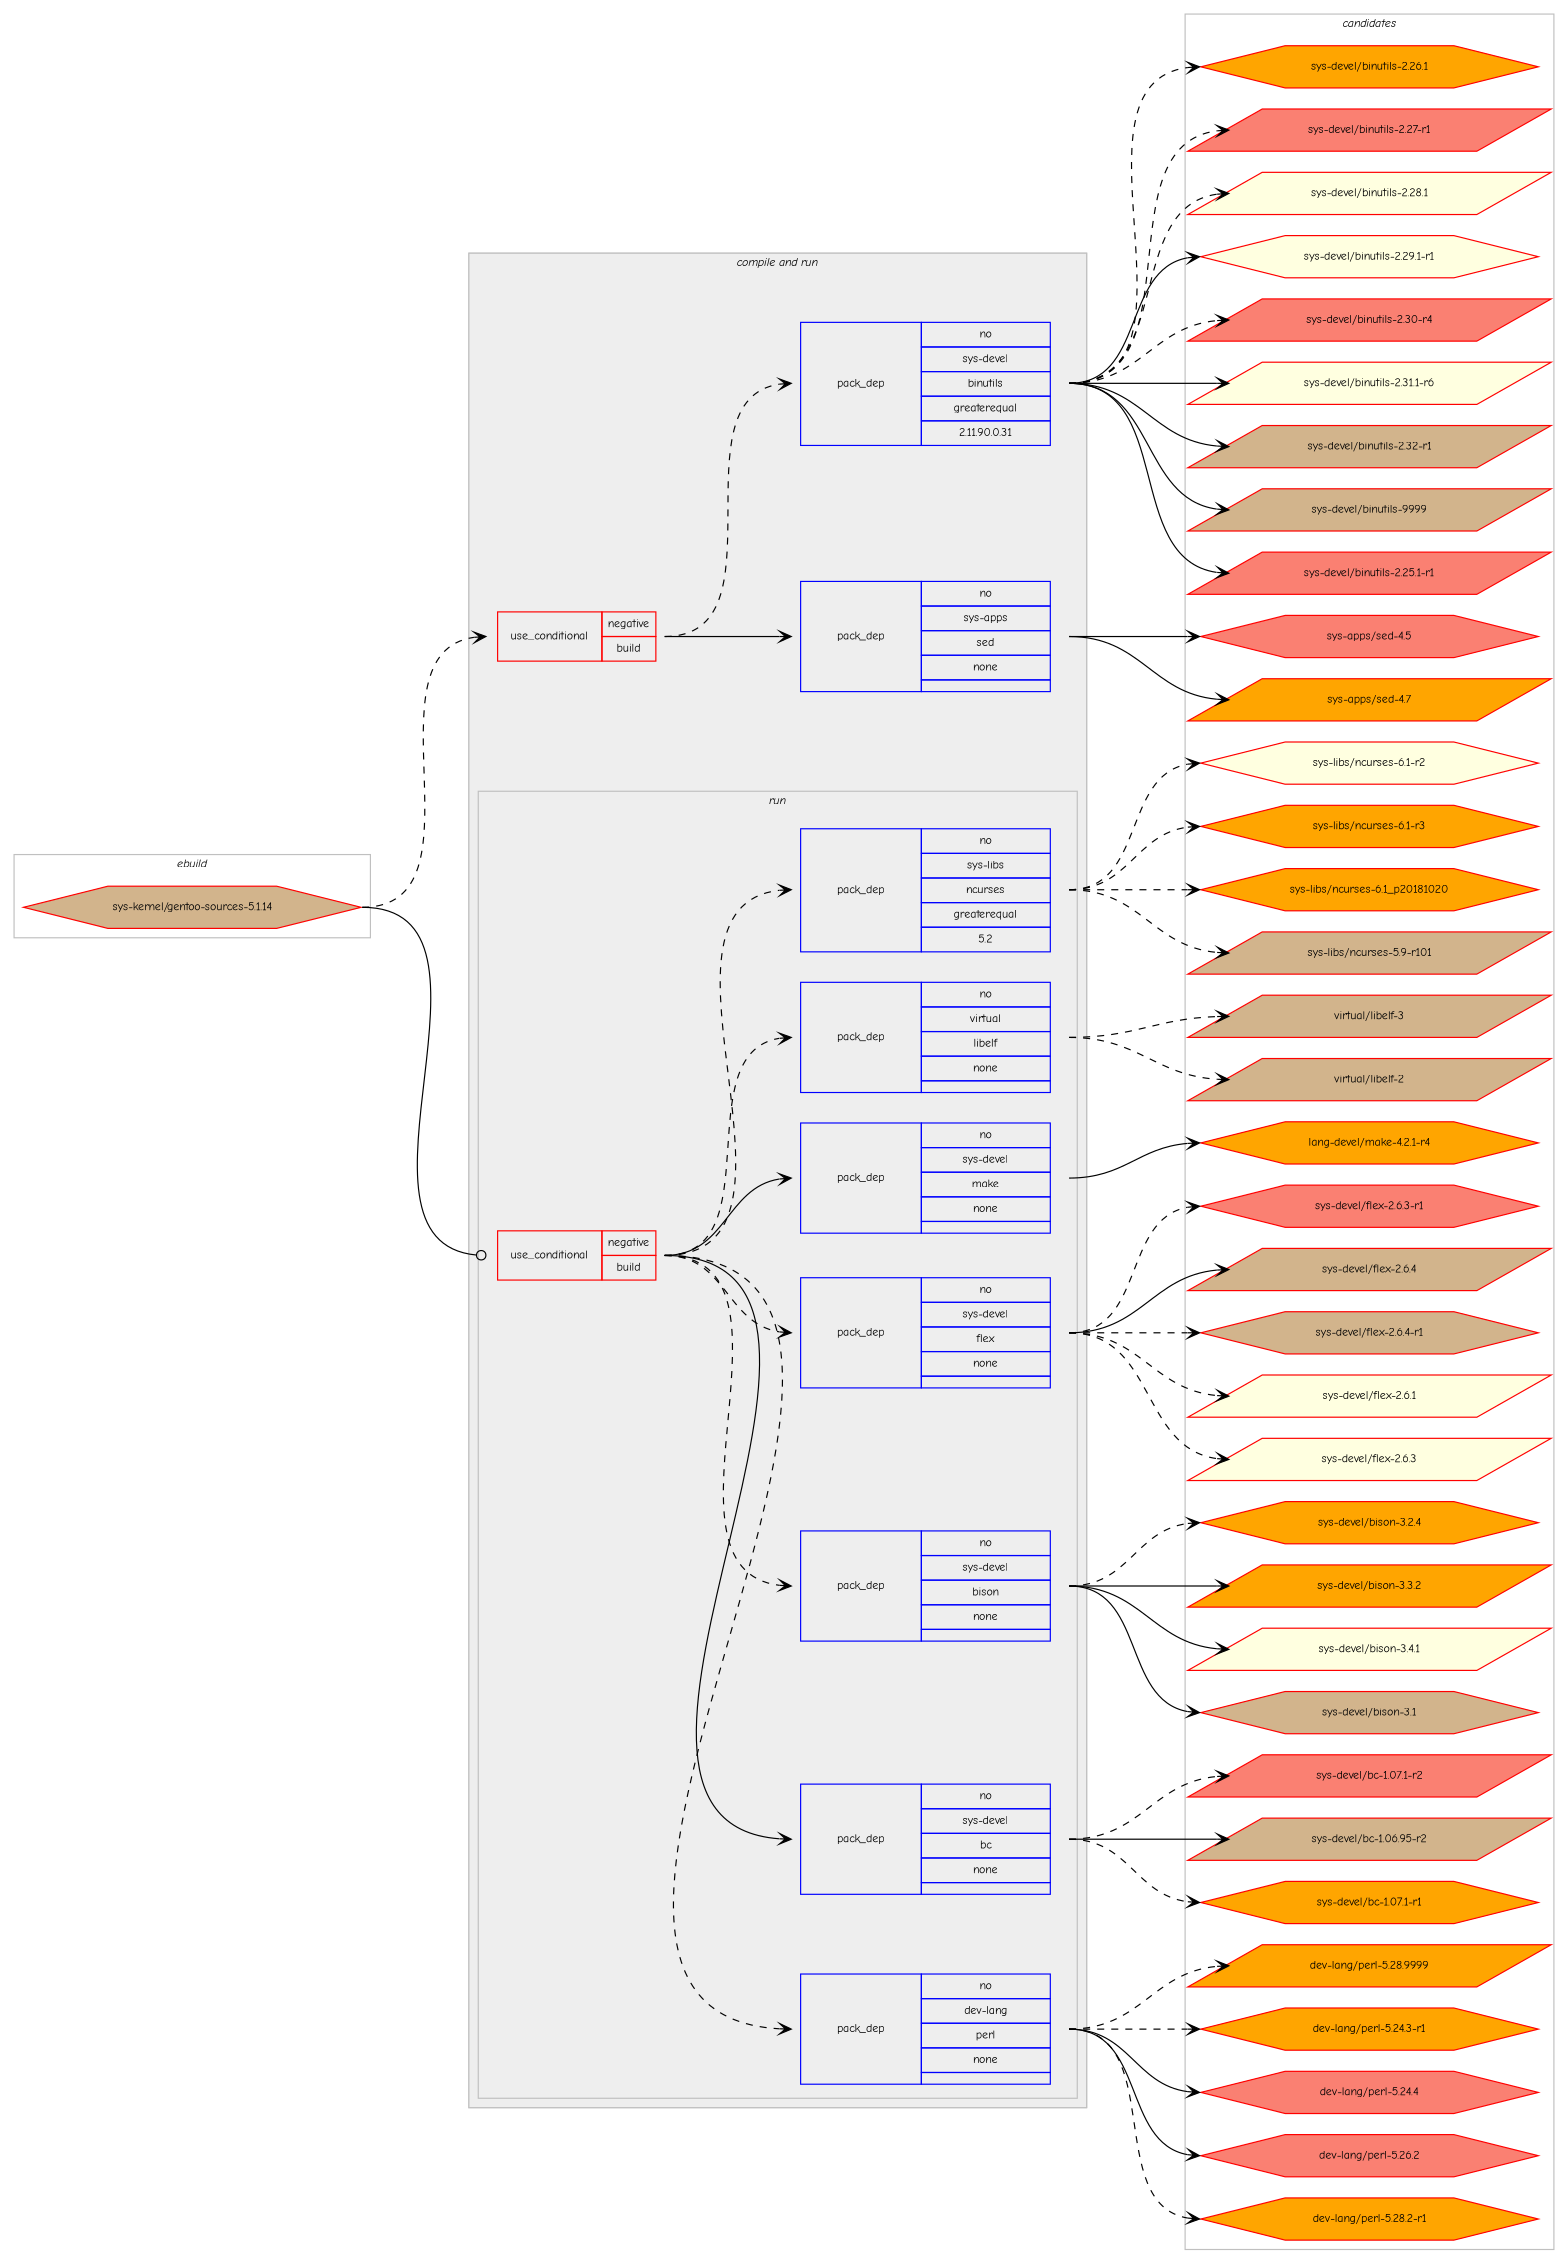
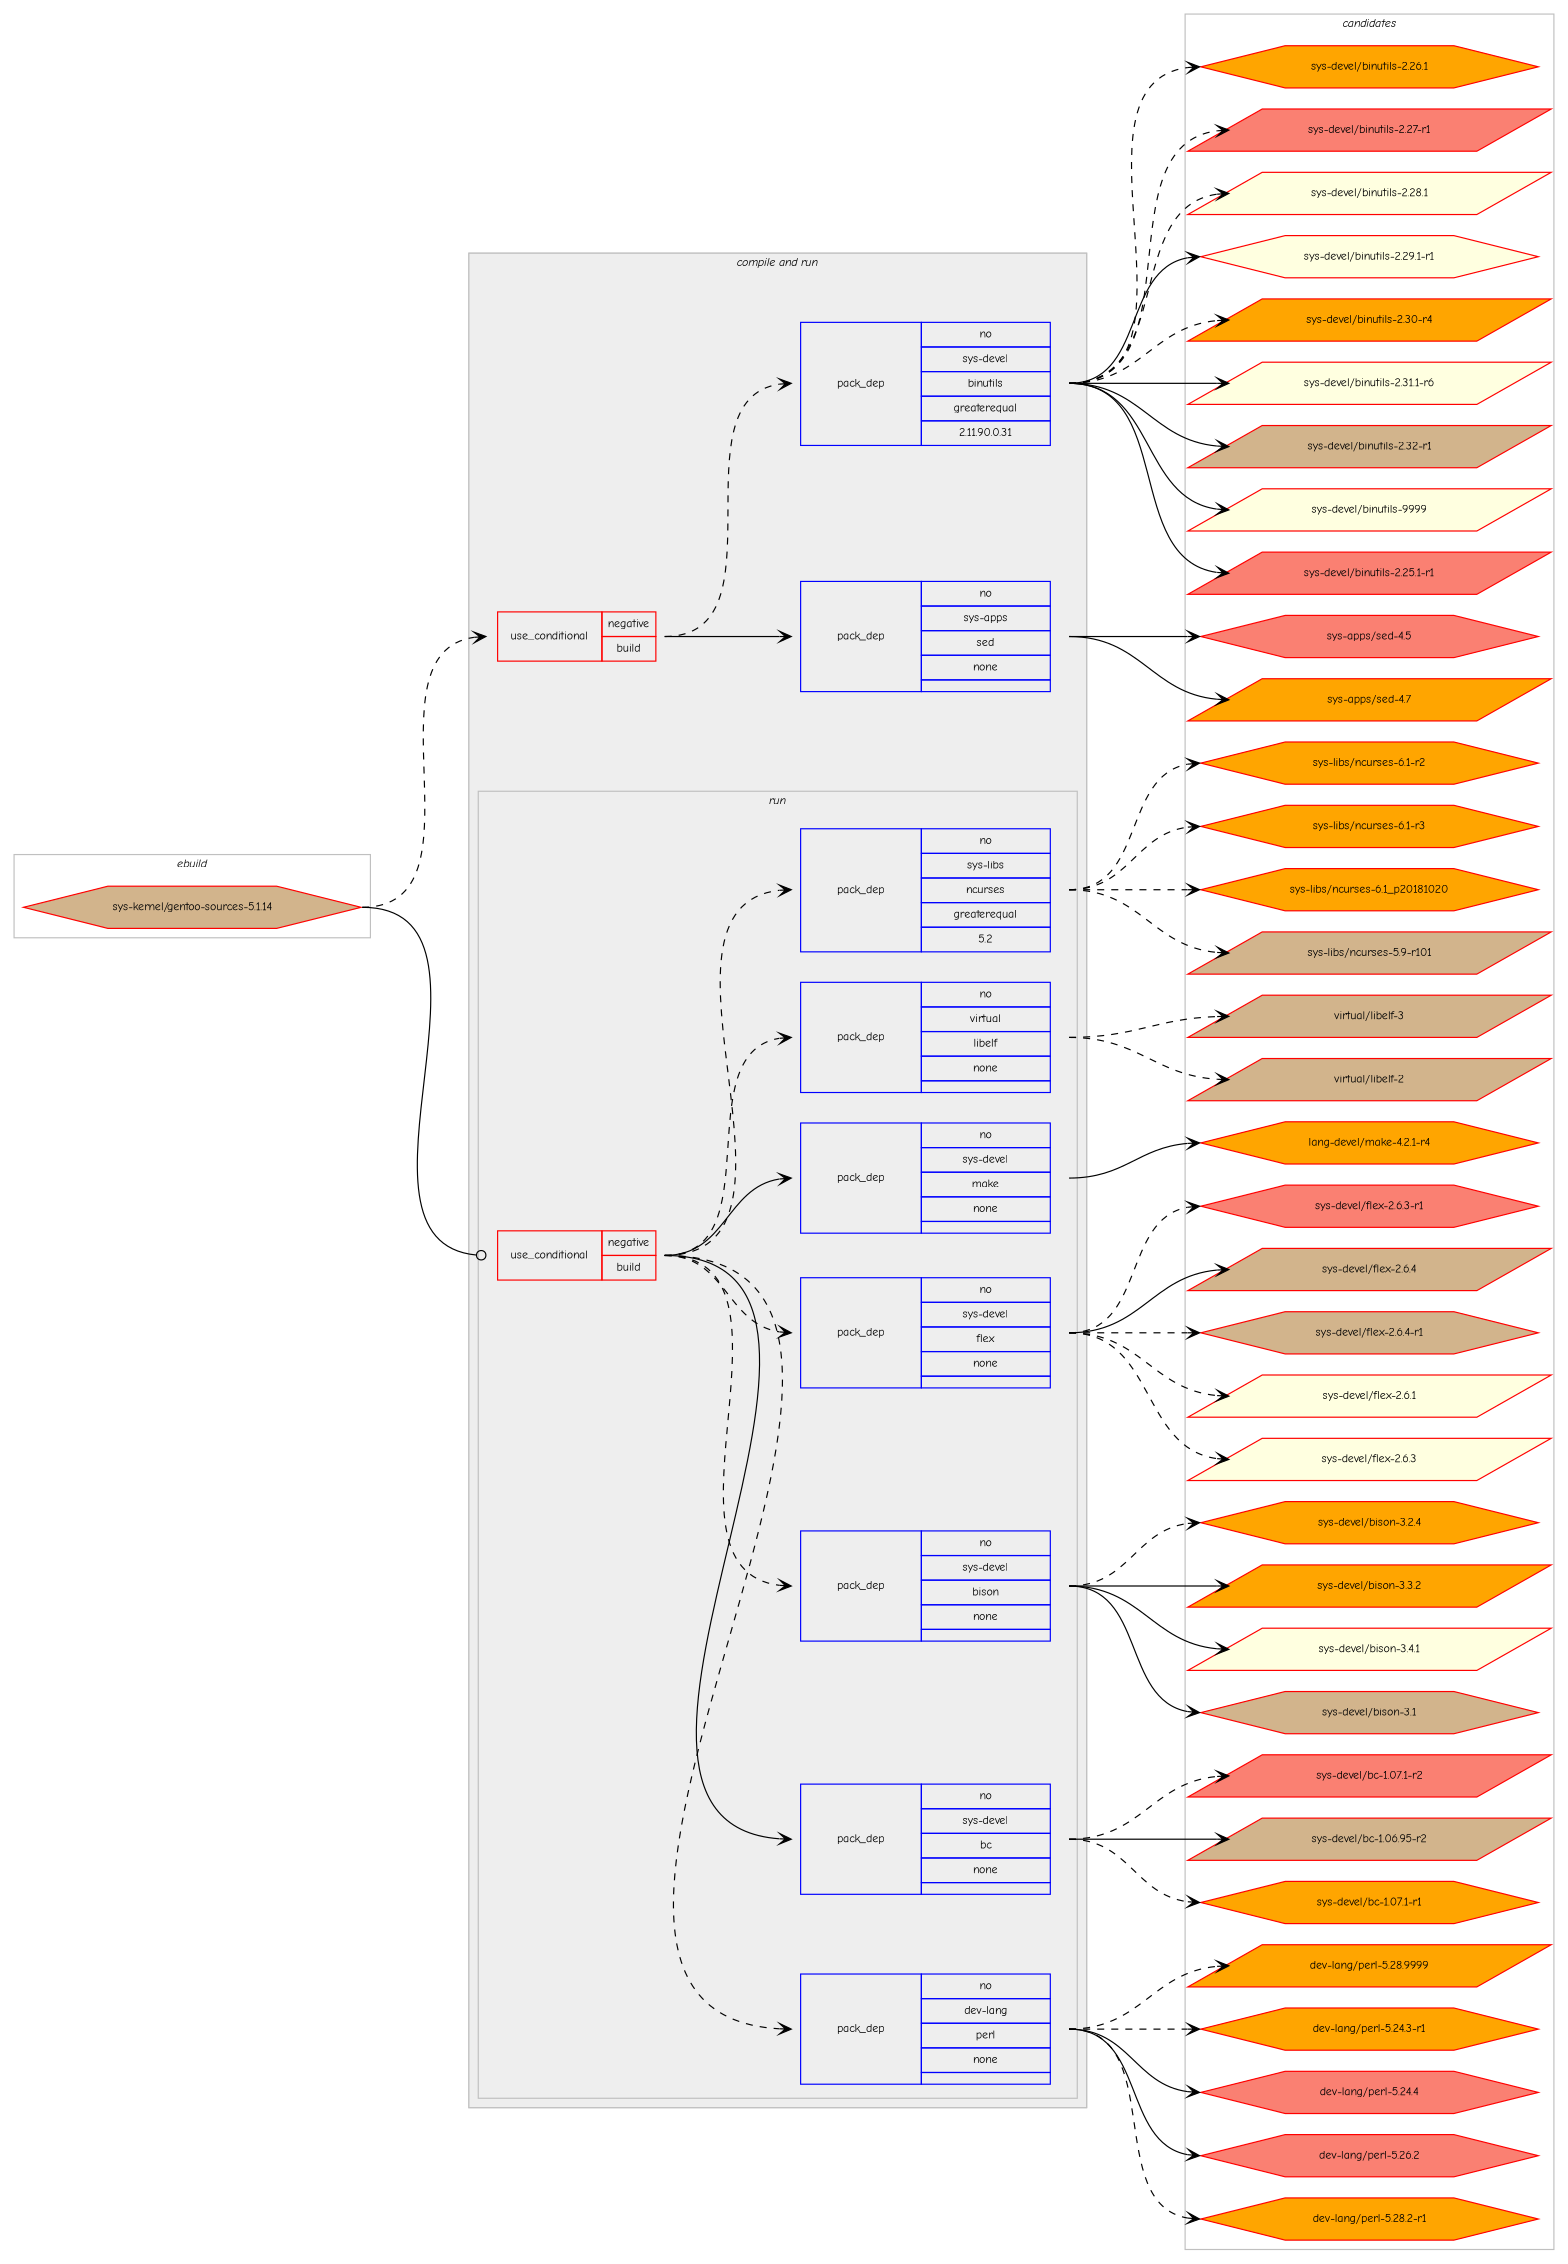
(1370, 320) -> (1370, 320)
(1370, 510) -> (1370, 510)
(1370, 763) -> (1370, 763)
